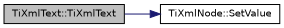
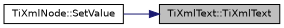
(137, 14) -> (136, 14)
